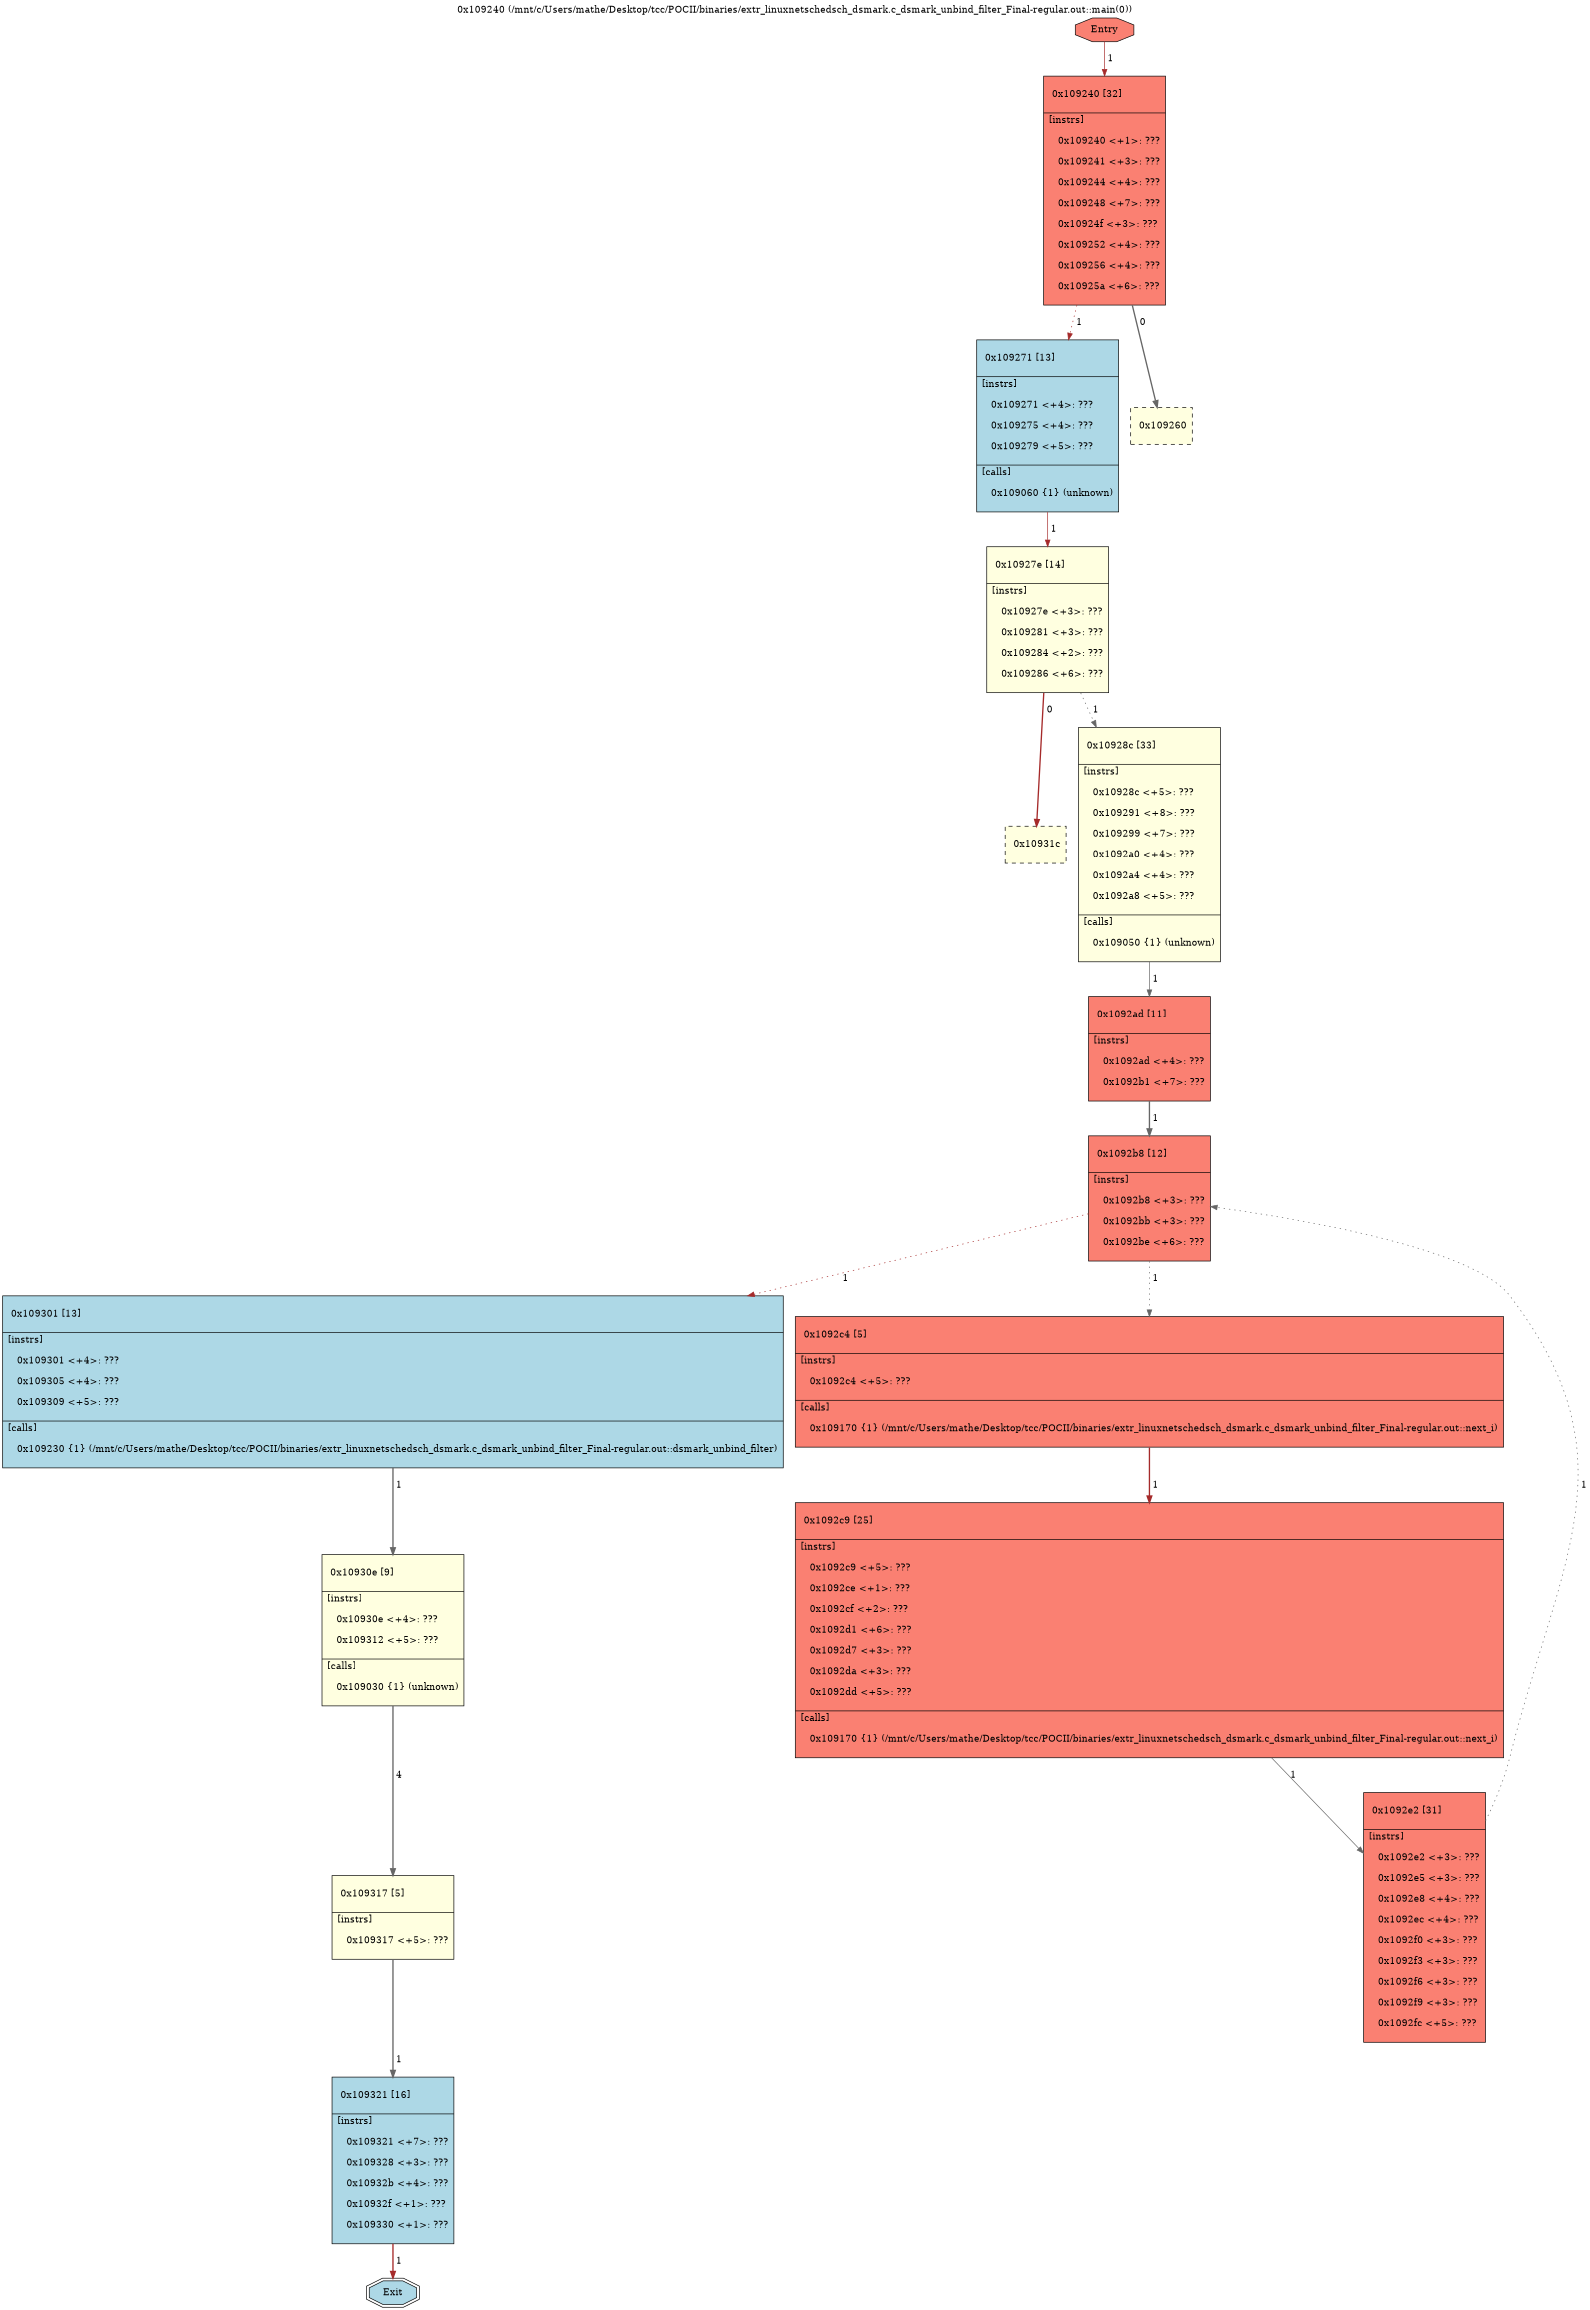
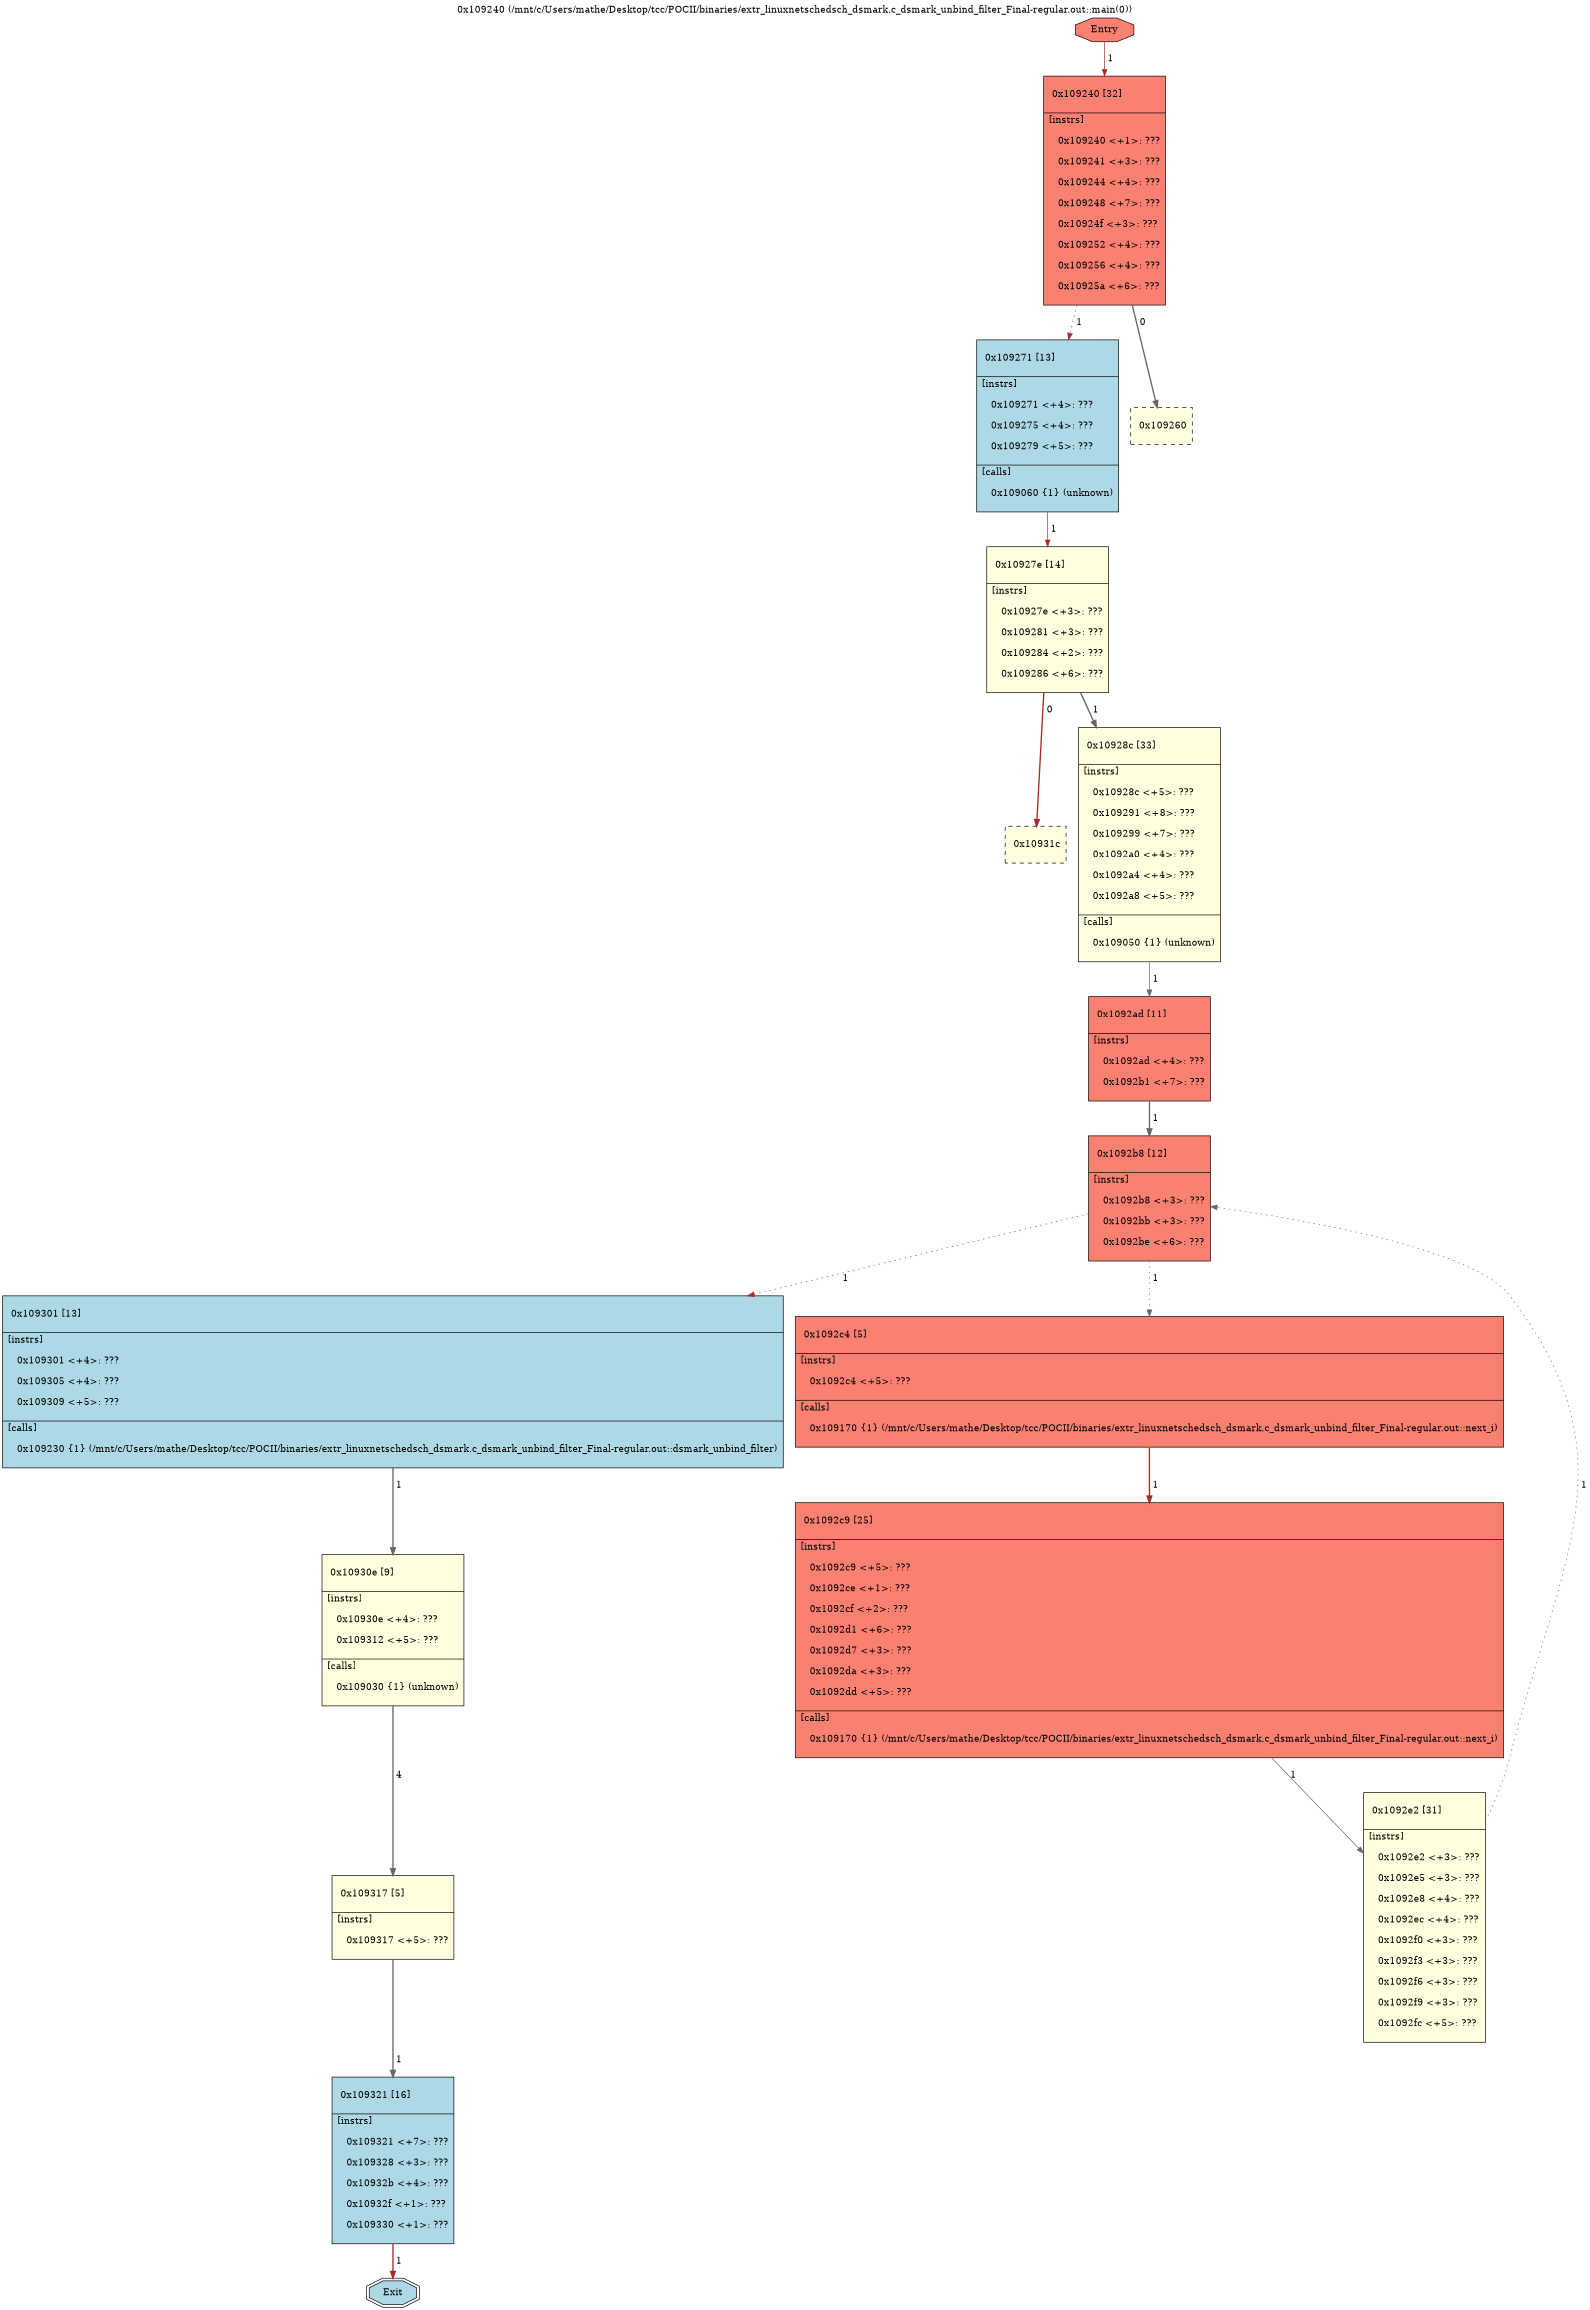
(1087, 707) -> (1087, 707)
(1425, 1917) -> (1425, 1917)
